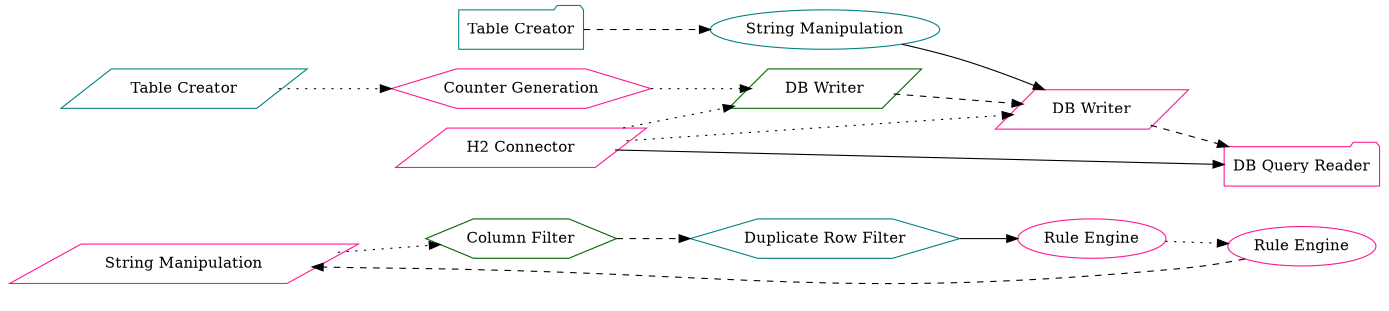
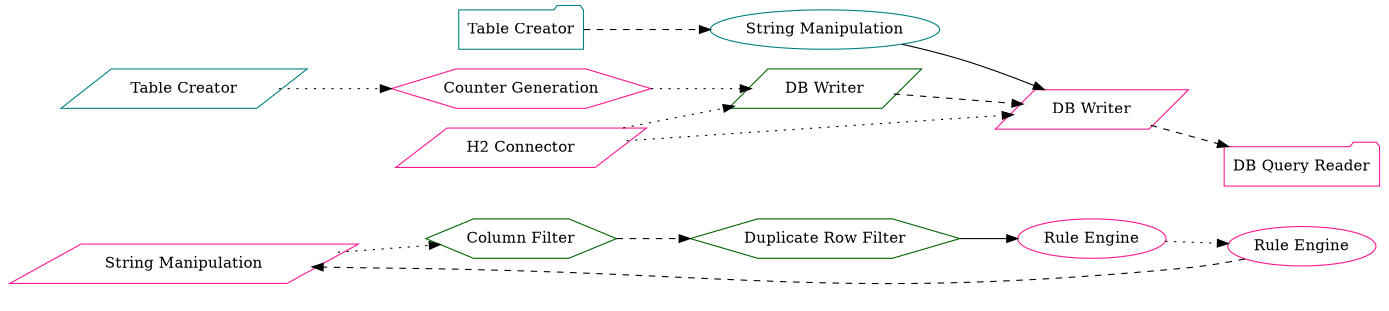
(914, 157) -> none
(825, 239) -> (825, 239)
